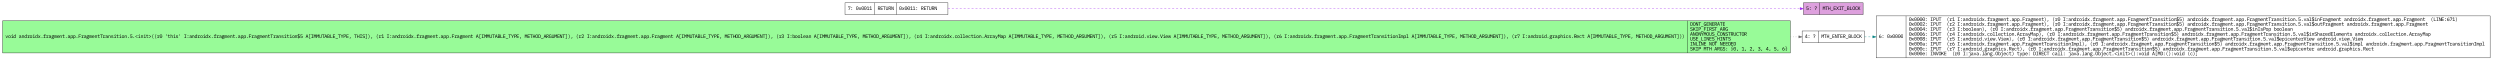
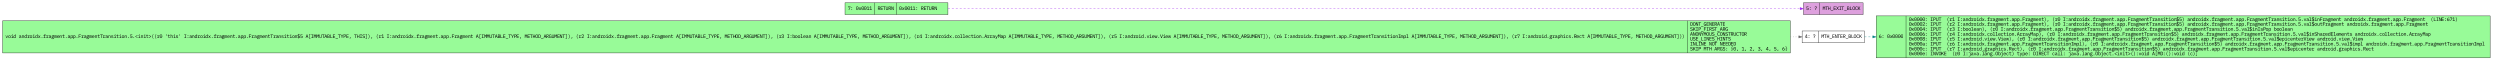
(896, 9) -> (896, 9)
(2183, 37) -> (2183, 37)
